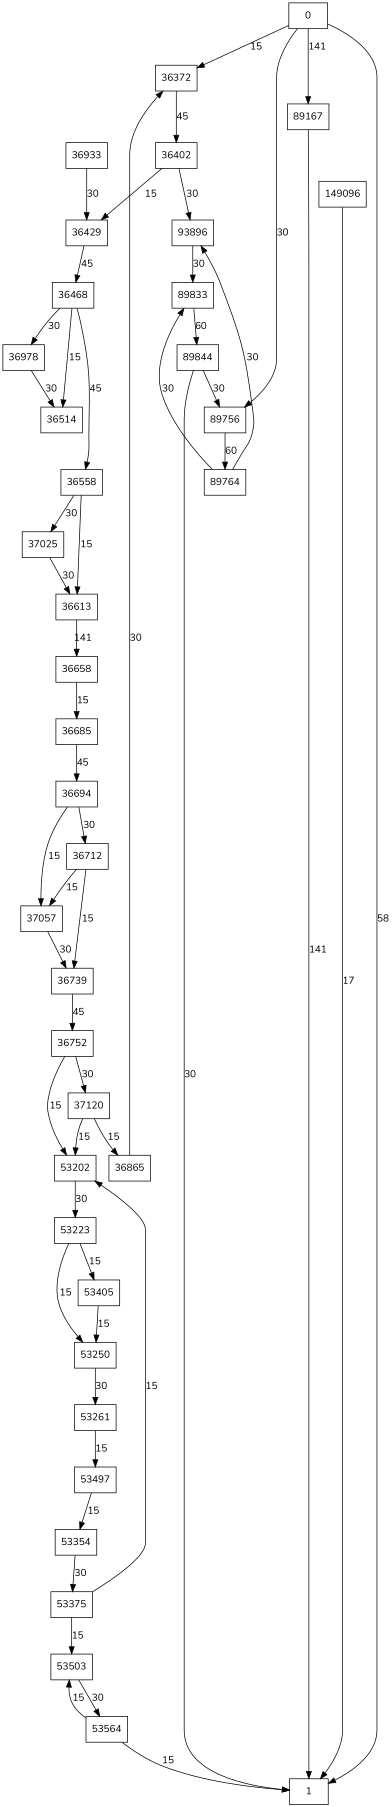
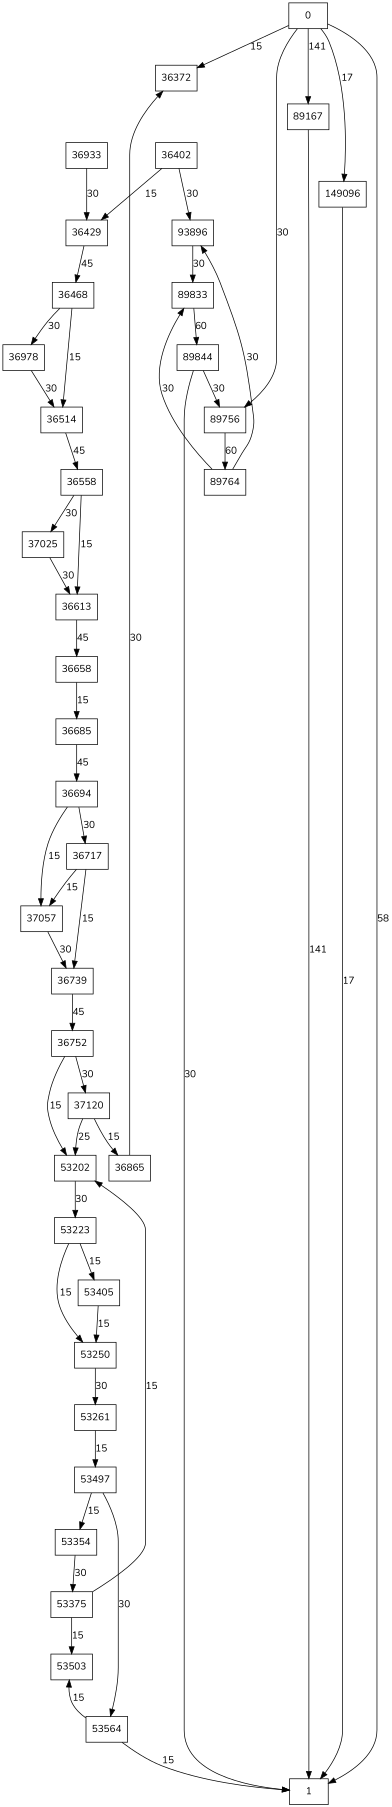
none -> (343, 99)
(176, 113) -> none
(89, 385) -> (71, 448)
(83, 638) -> (83, 638)
(87, 856) -> (87, 856)
(84, 1137) -> (84, 1137)
(87, 1695) -> (118, 1600)
